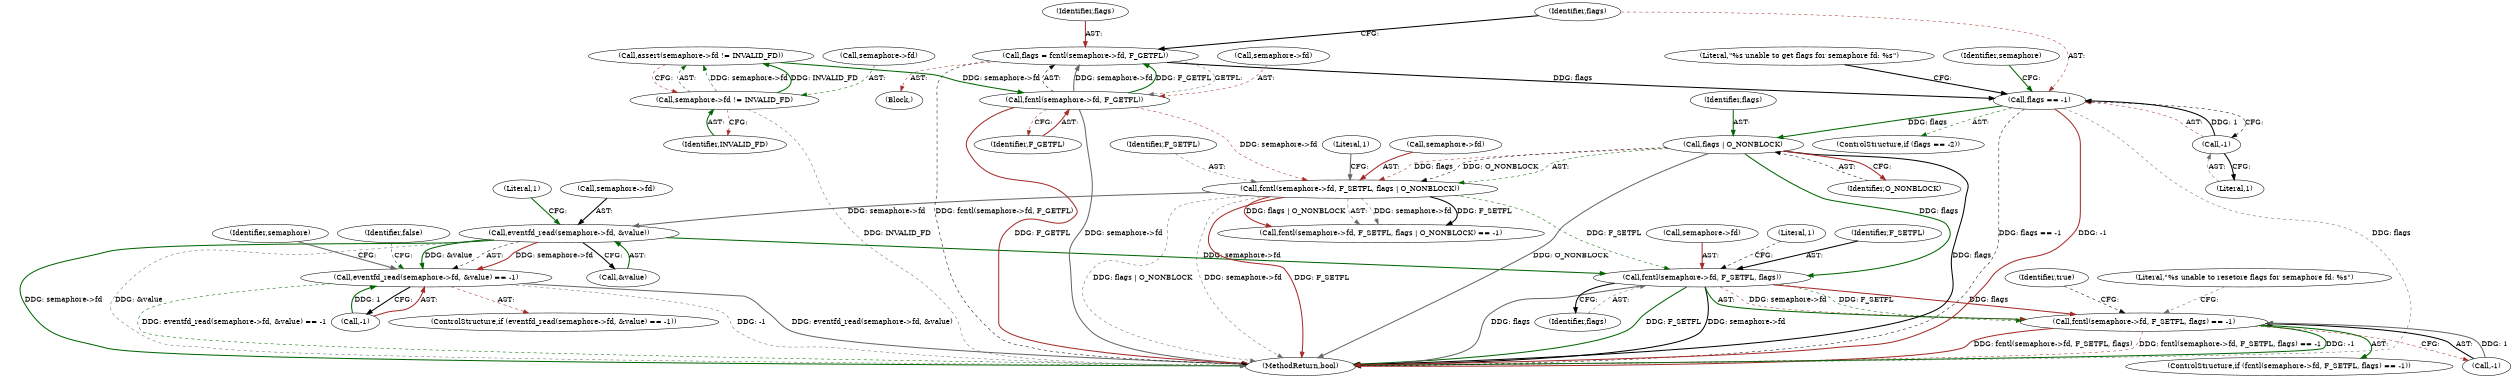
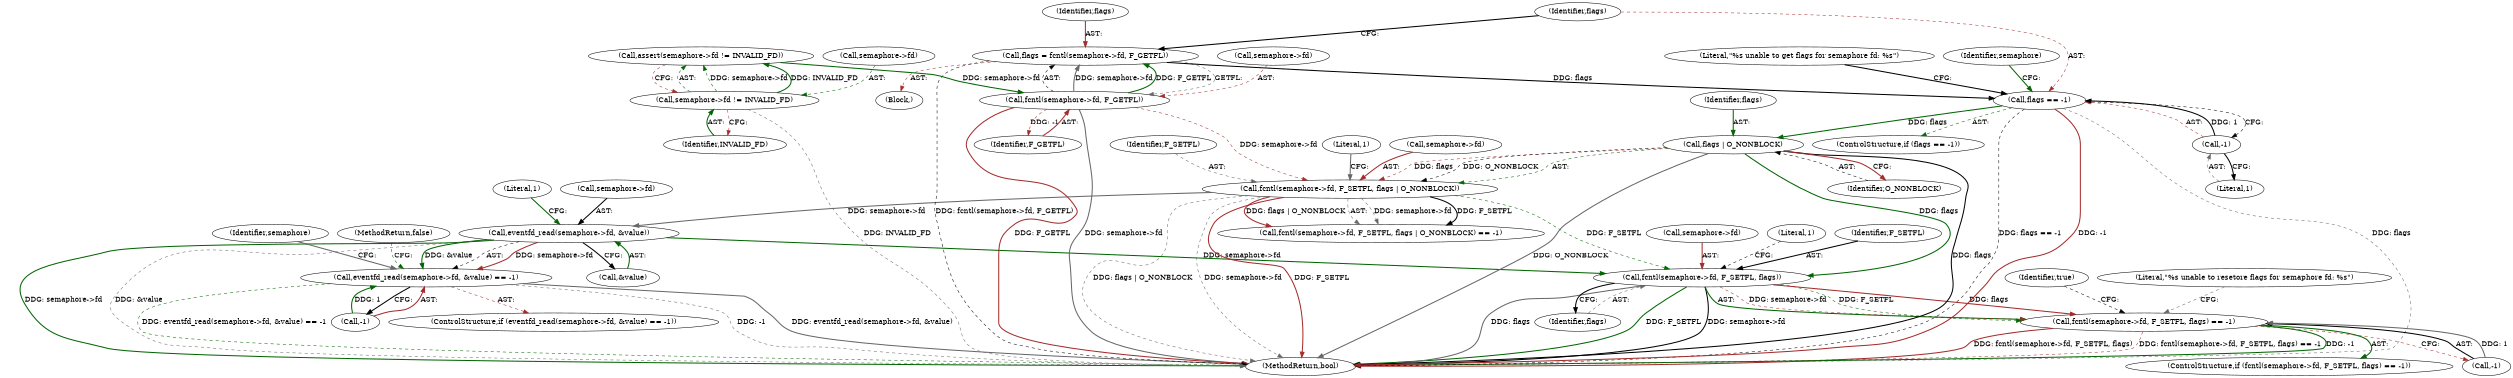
(1045, 123) -> (1045, 123)
(1898, 145) -> (1898, 145)
(394, 233) -> (394, 233)
